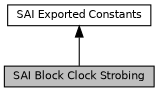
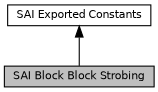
(79, 77) -> (79, 77)
